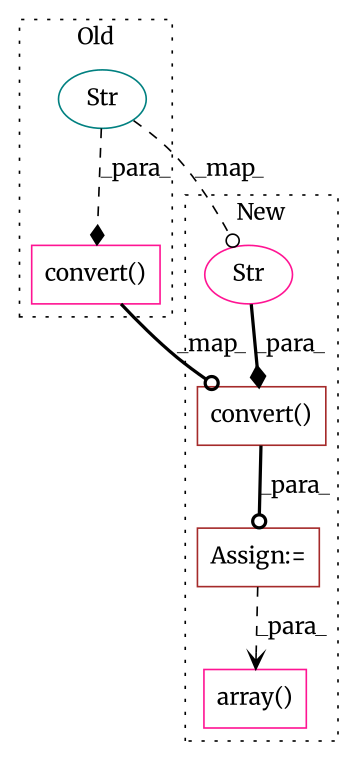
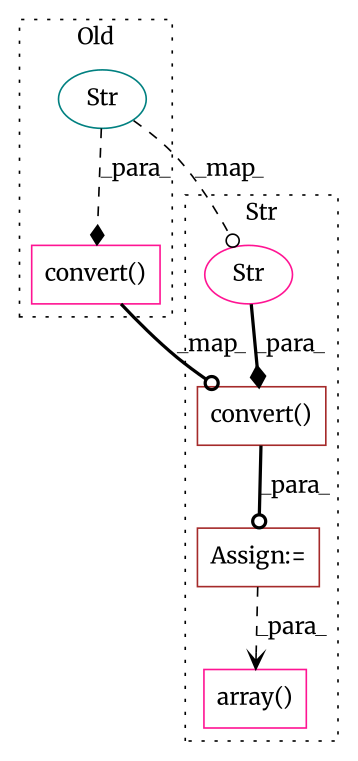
(262, 214) -> (262, 214)
